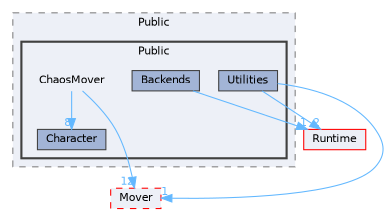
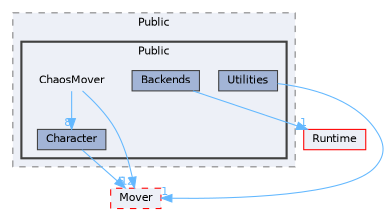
(279, 102) -> none
none -> (100, 165)
